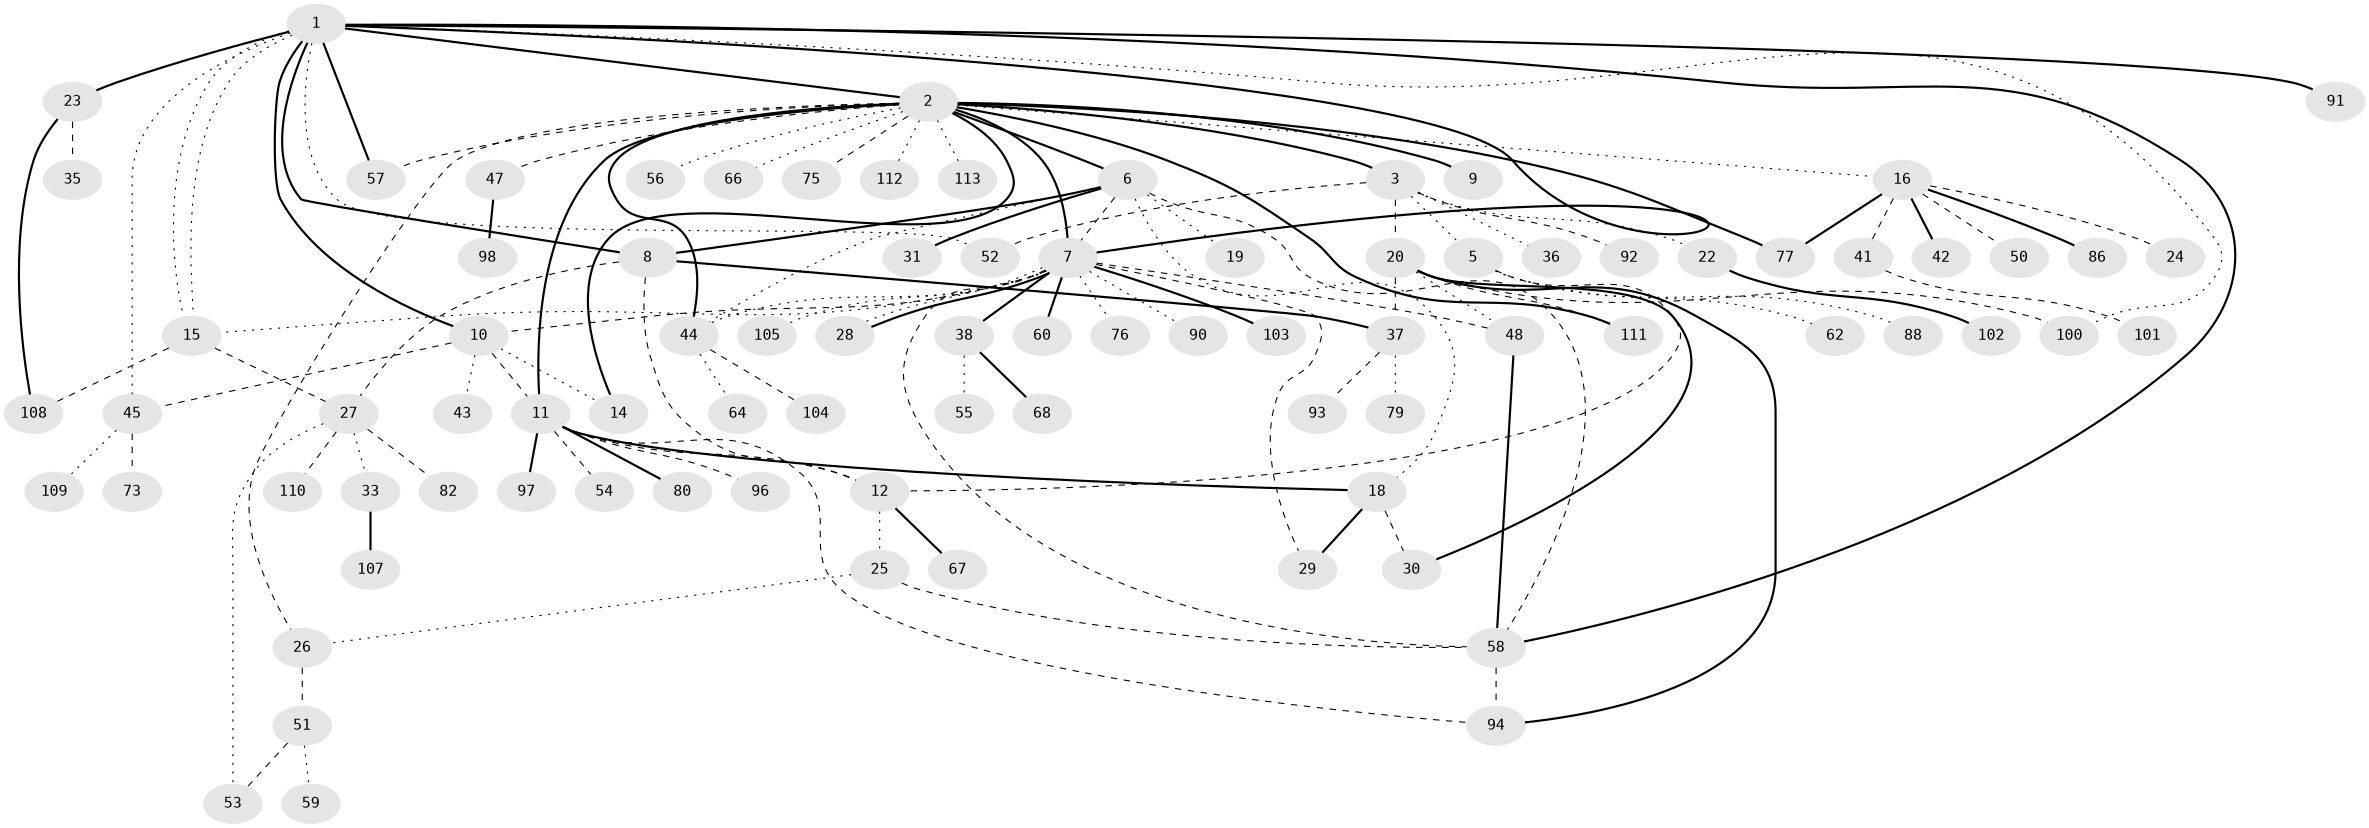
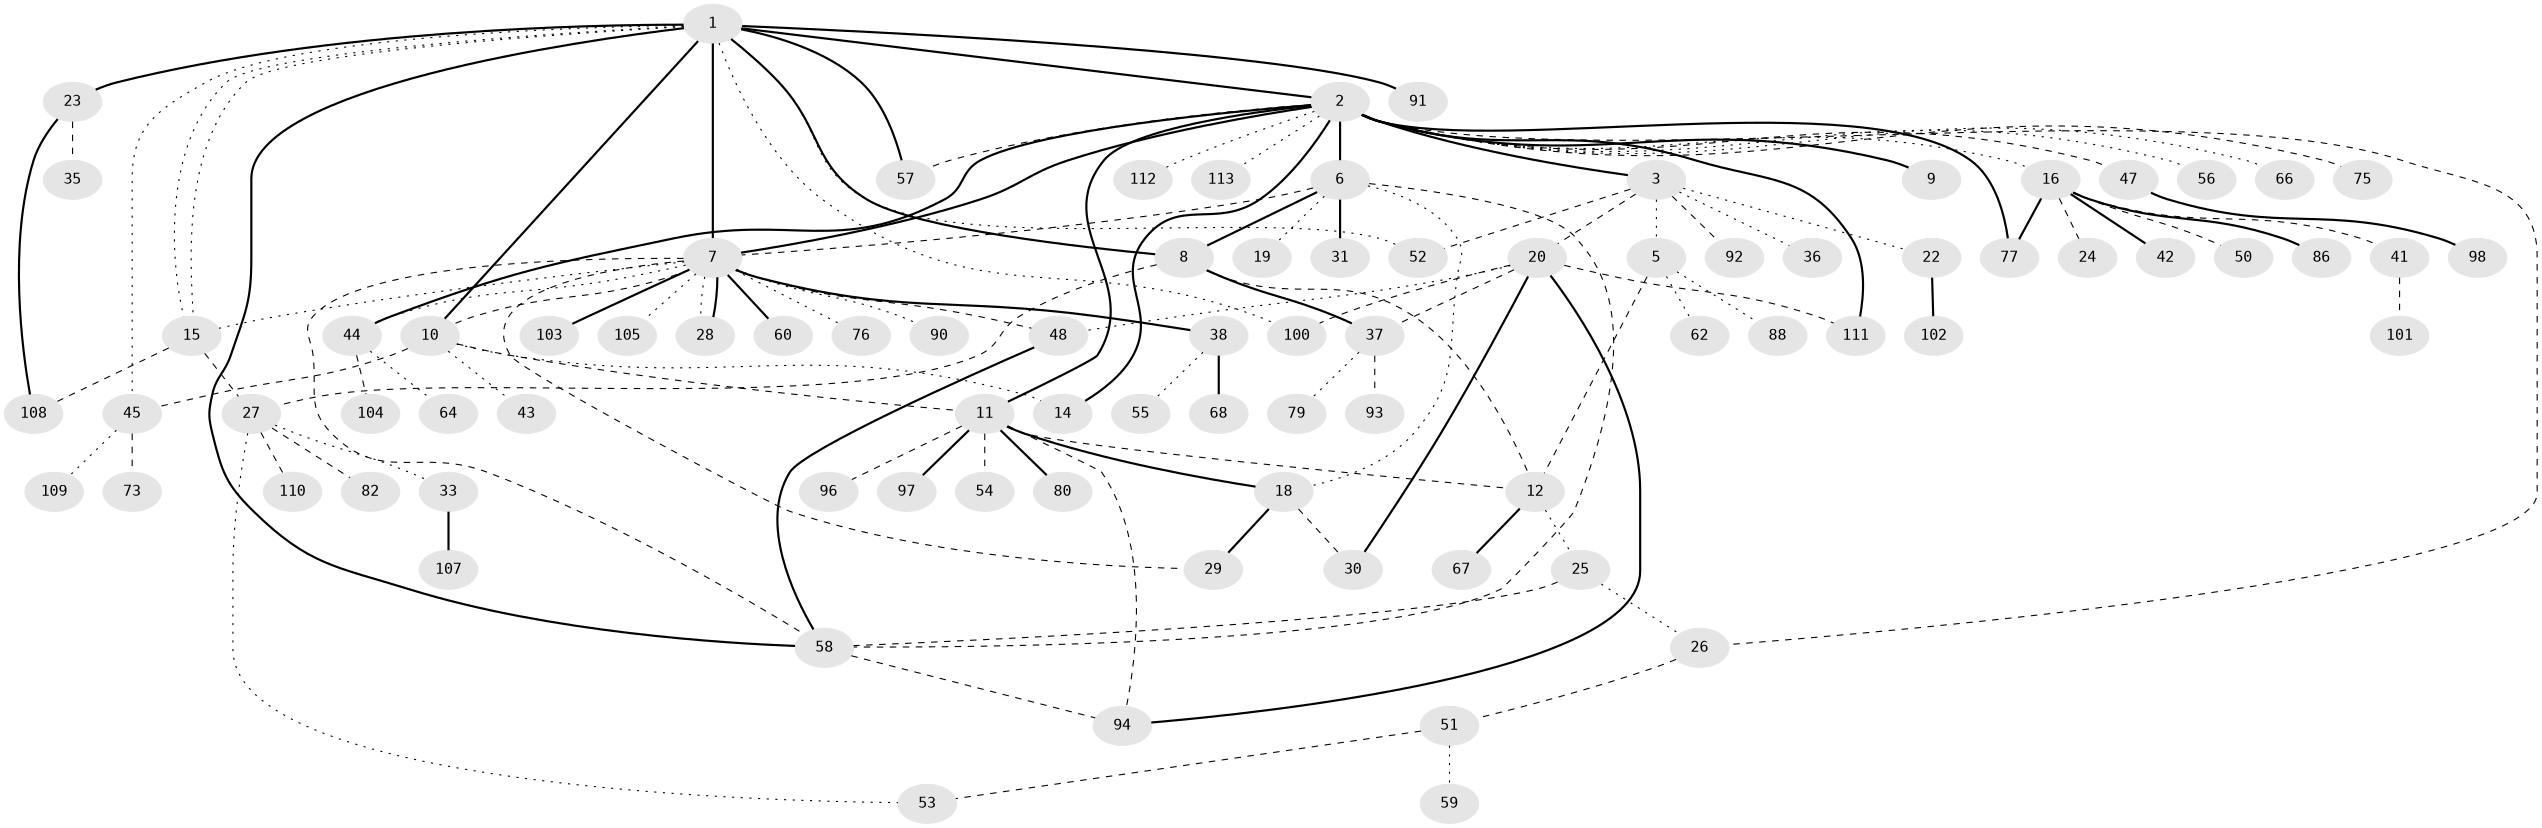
(867, 241) -> none
